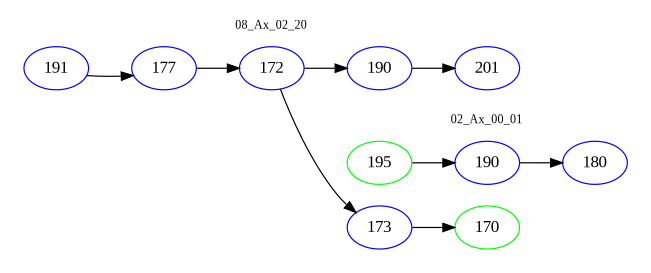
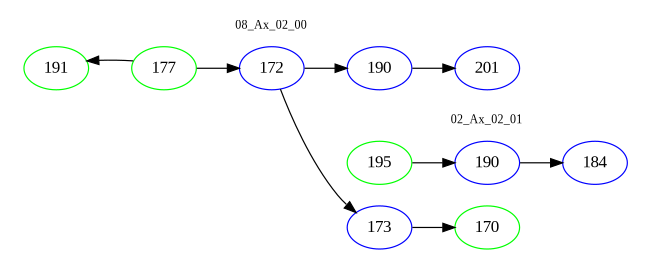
(272, 26) -> (272, 26)
(56, 68) -> (56, 68)
(164, 68) -> (164, 68)
(104, 76) -> (116, 60)
(487, 120) -> (487, 120)
(595, 163) -> (595, 163)
